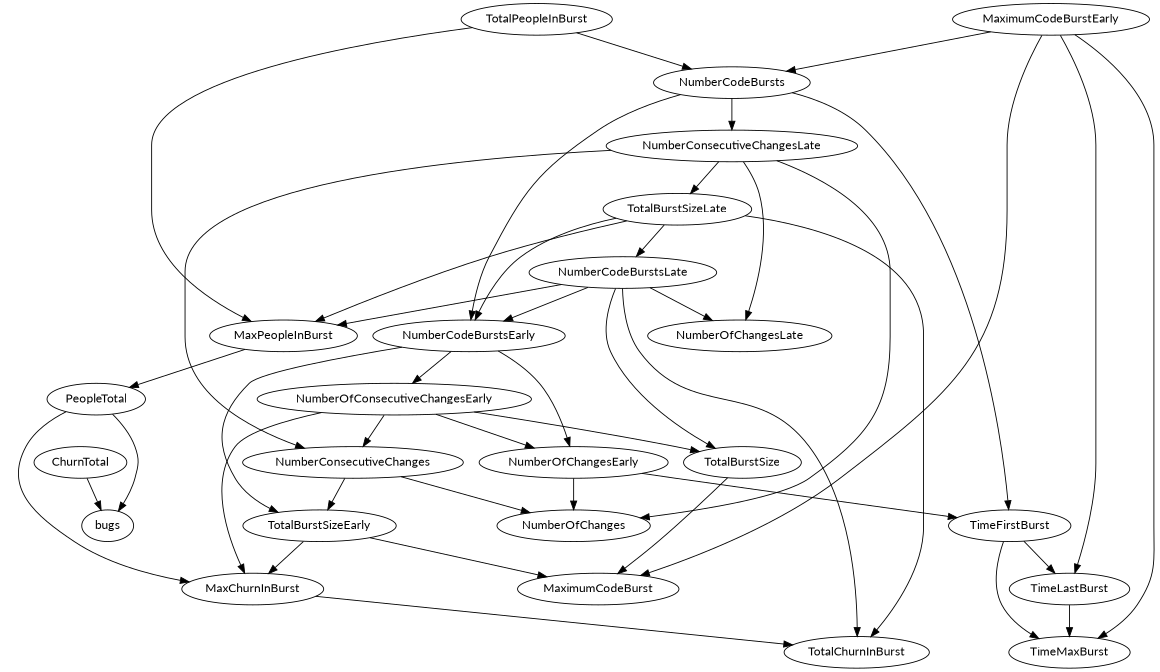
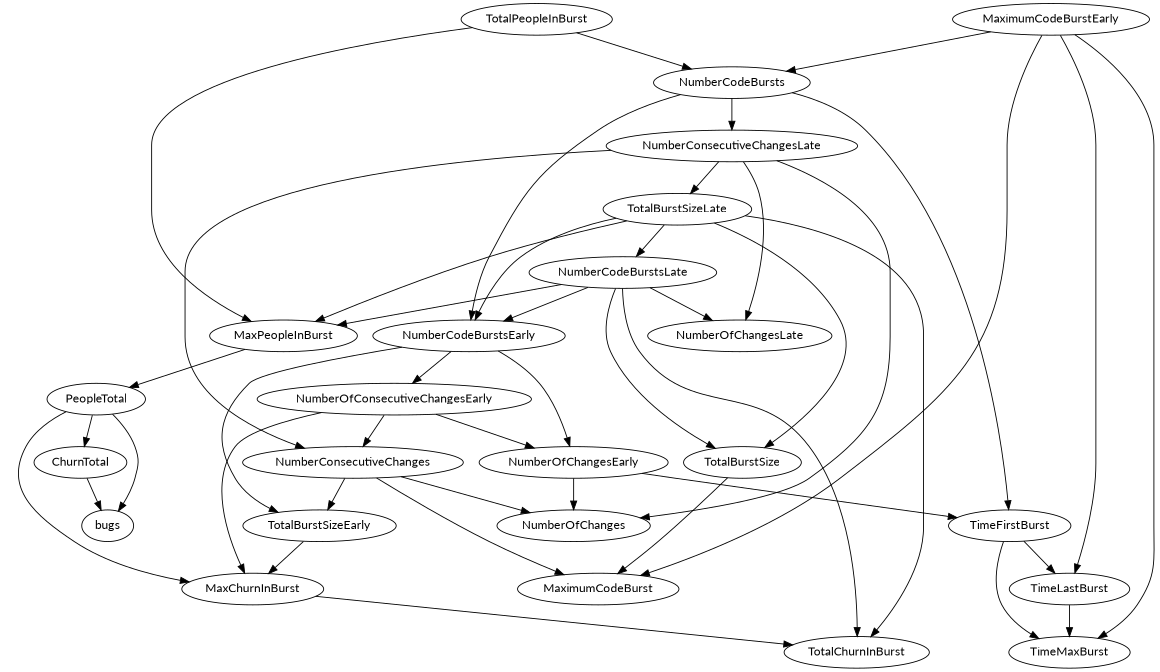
none -> (89, 427)
(583, 430) -> (837, 316)
(454, 556) -> (464, 529)
